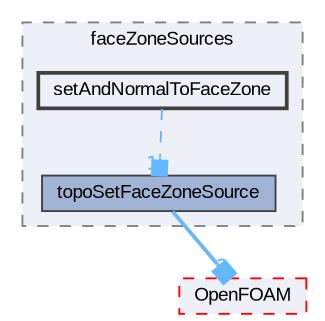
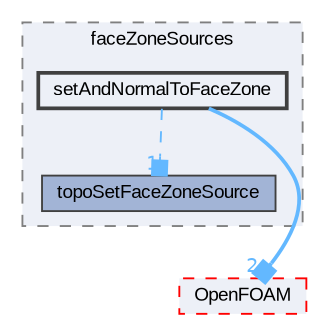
(195, 238) -> (289, 170)
